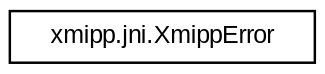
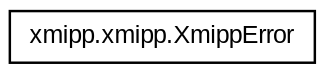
(162, 37) -> (162, 37)
